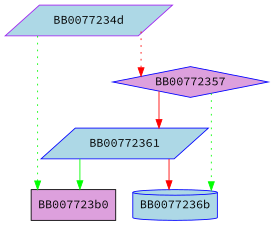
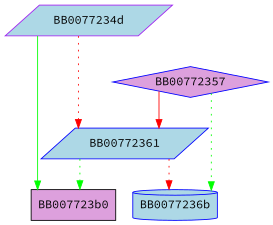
(141, 50) -> (78, 78)
(38, 108) -> (38, 108)
(80, 170) -> (80, 170)
(169, 170) -> (169, 170)
